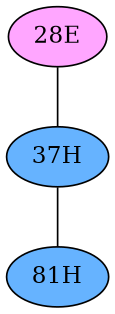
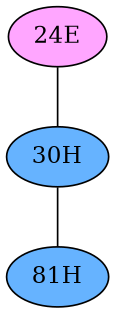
(58, 37) -> (58, 37)
(58, 157) -> (58, 157)
